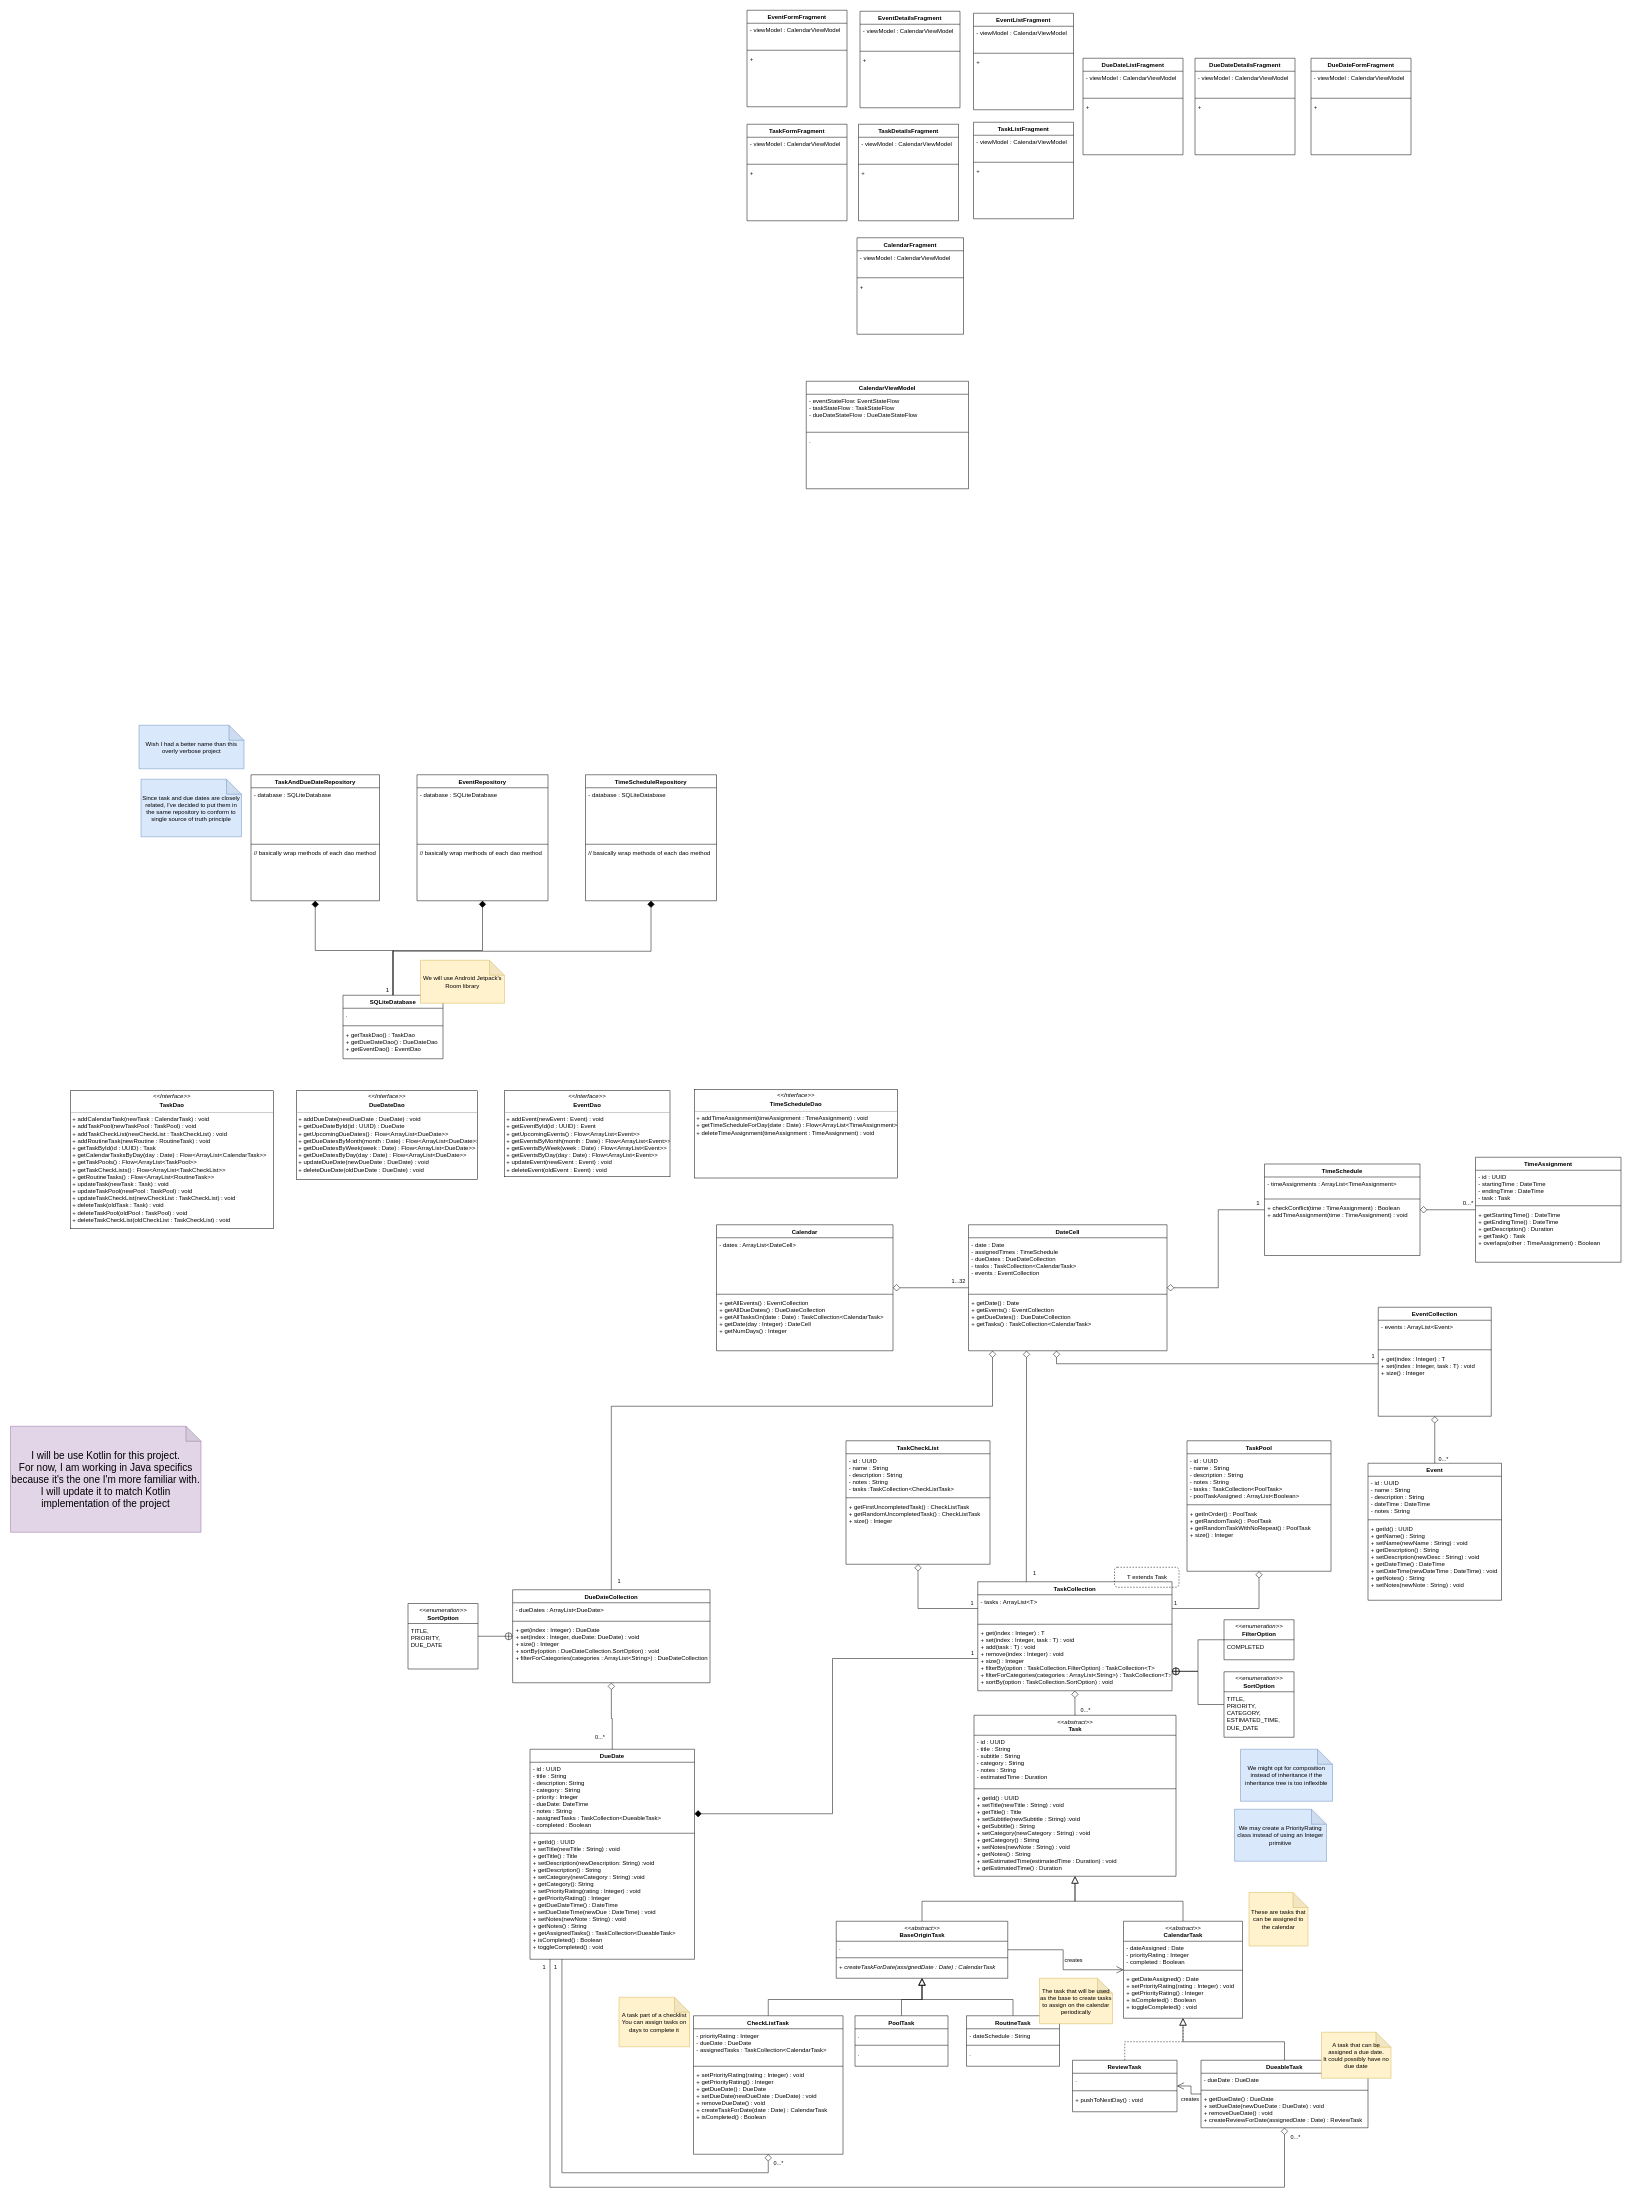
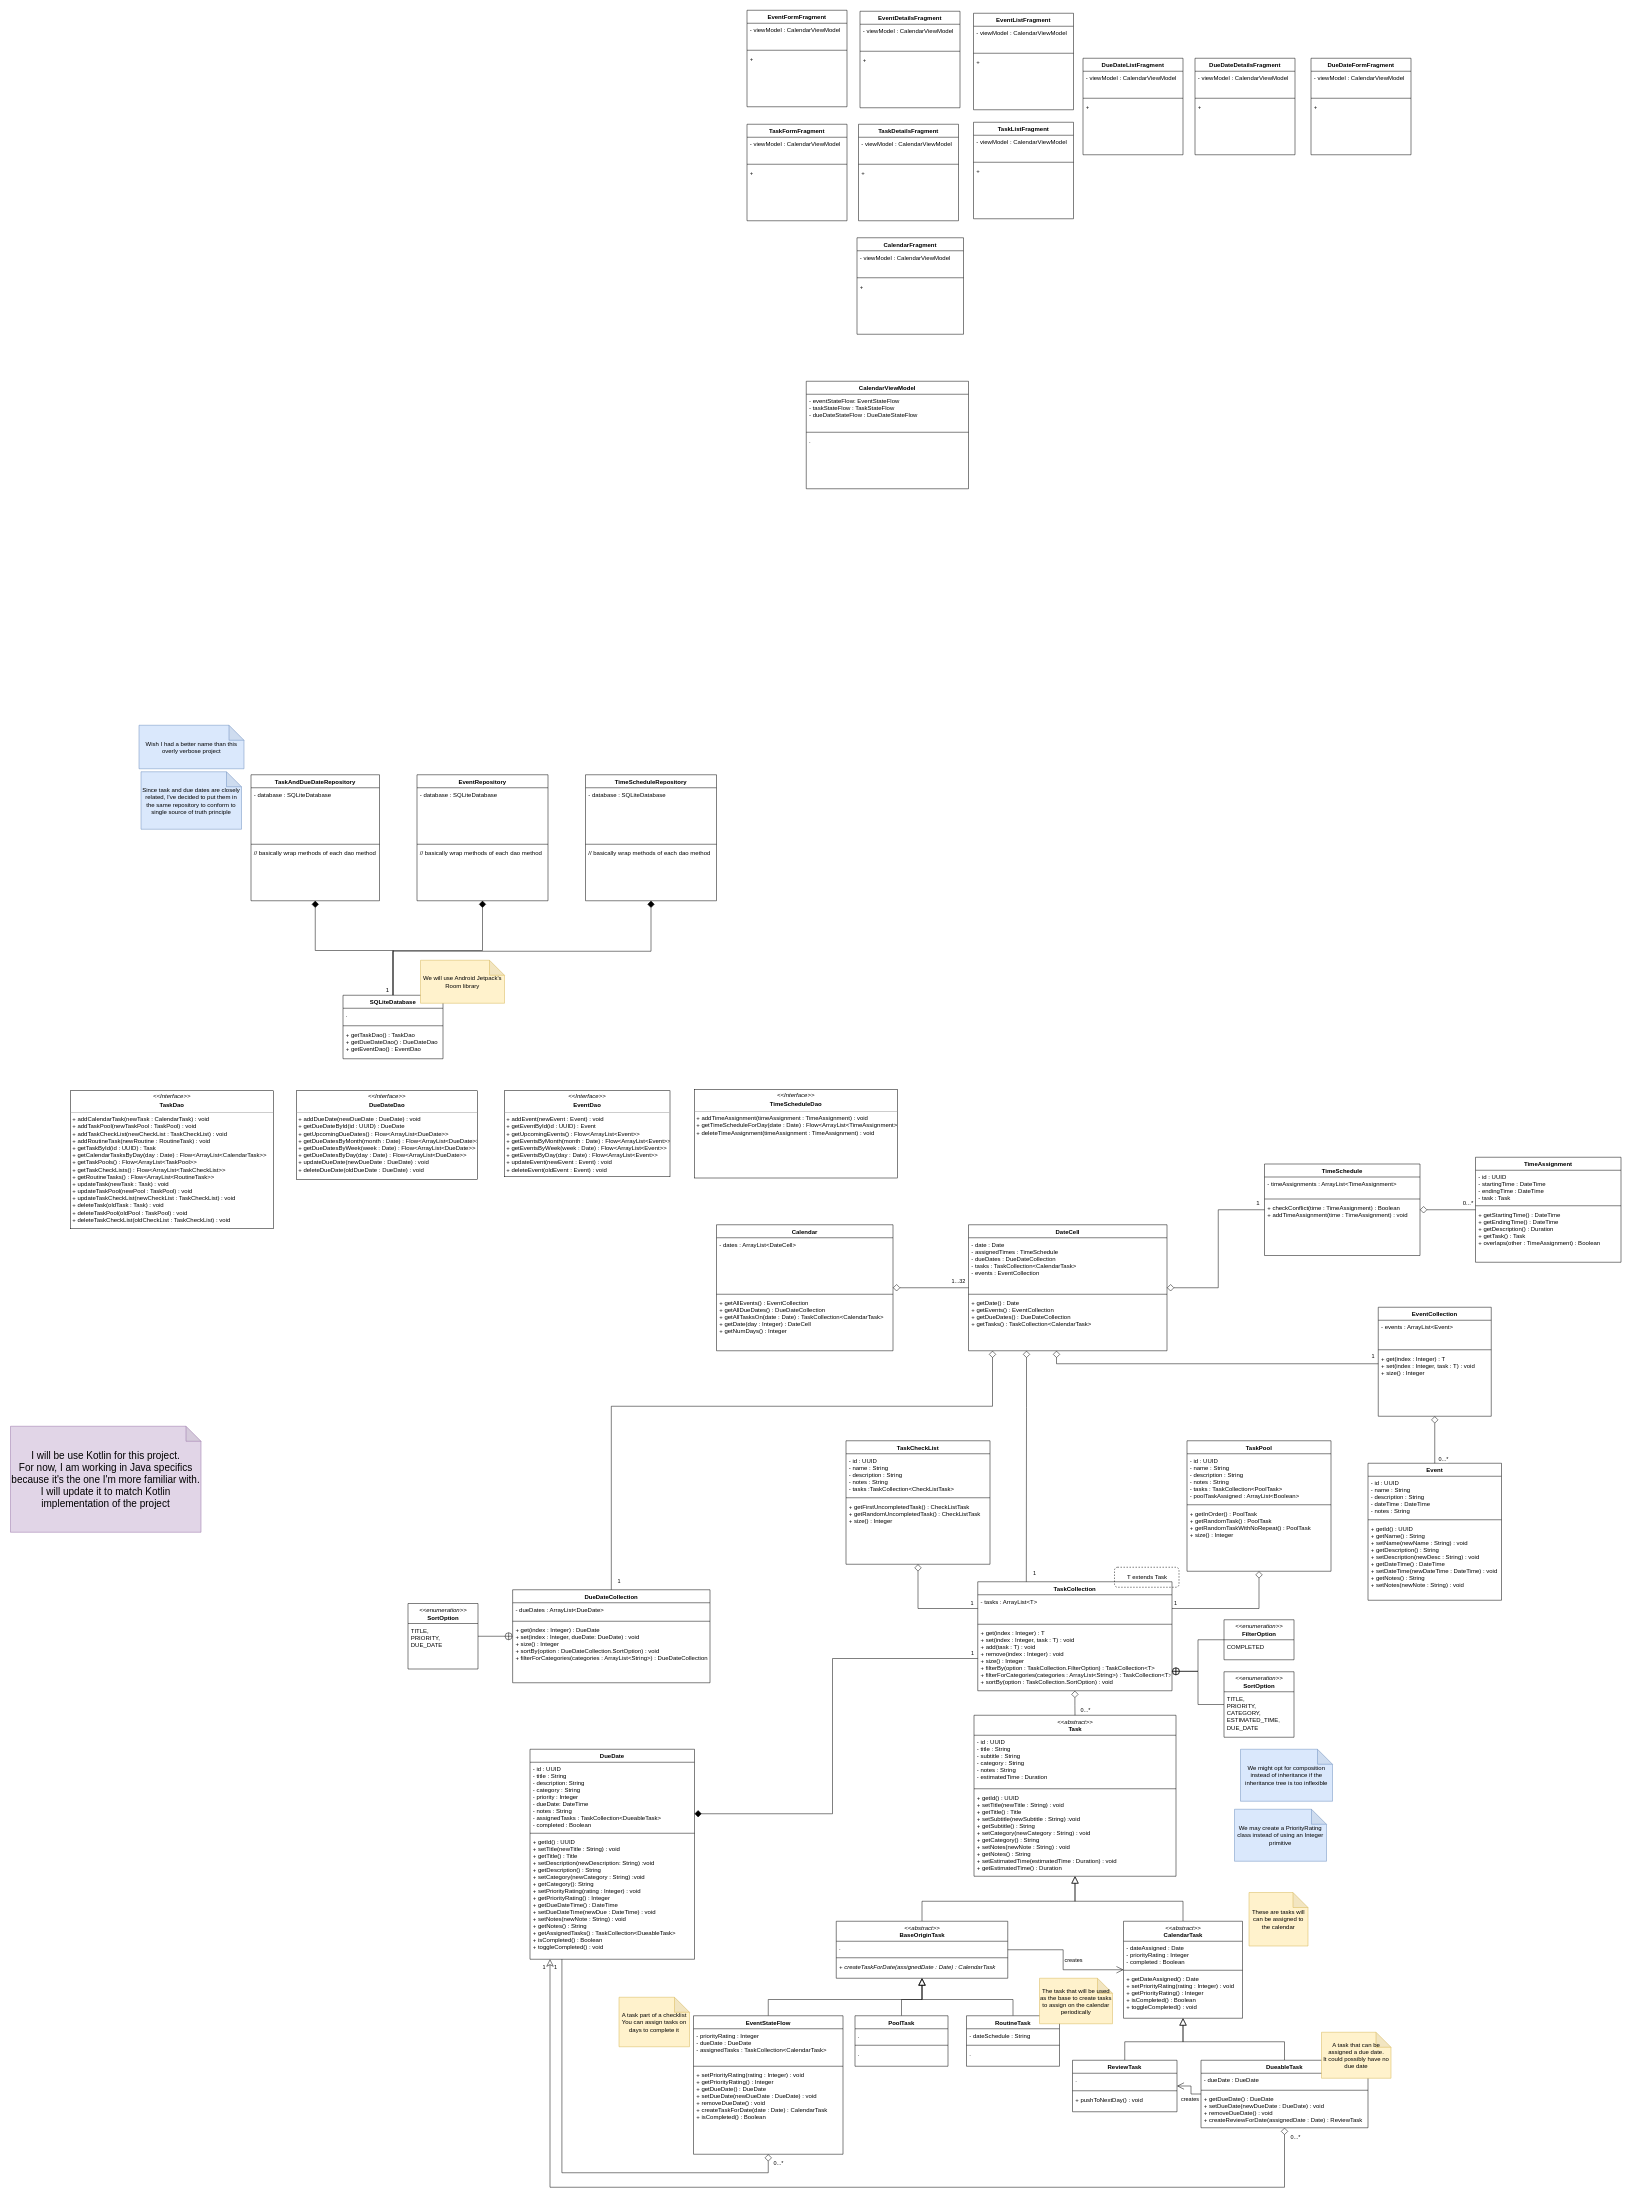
(191, 808) -> (191, 801)
(612, 1719) -> none
(1278, 1919) -> (1278, 1919)
(550, 1964) -> (550, 1966)
(768, 2023) -> (768, 2023)
(1144, 2042) -> (1144, 2042)
